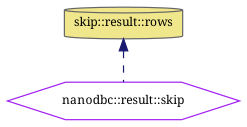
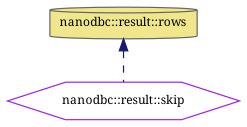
(124, 23) -> (124, 23)
